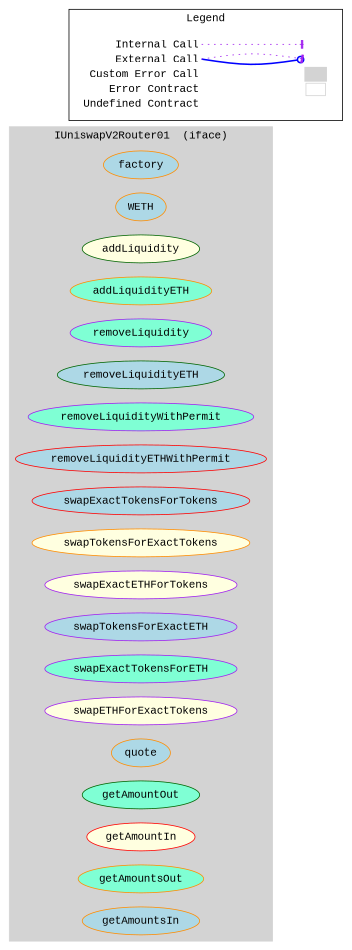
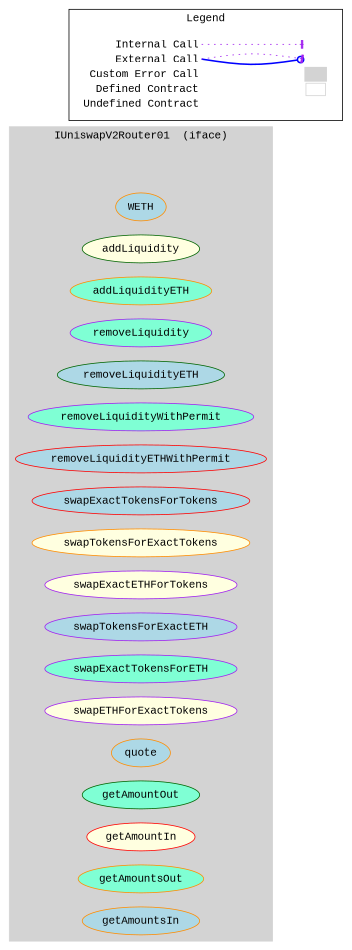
(154, 89) -> (148, 89)
(141, 165) -> none
